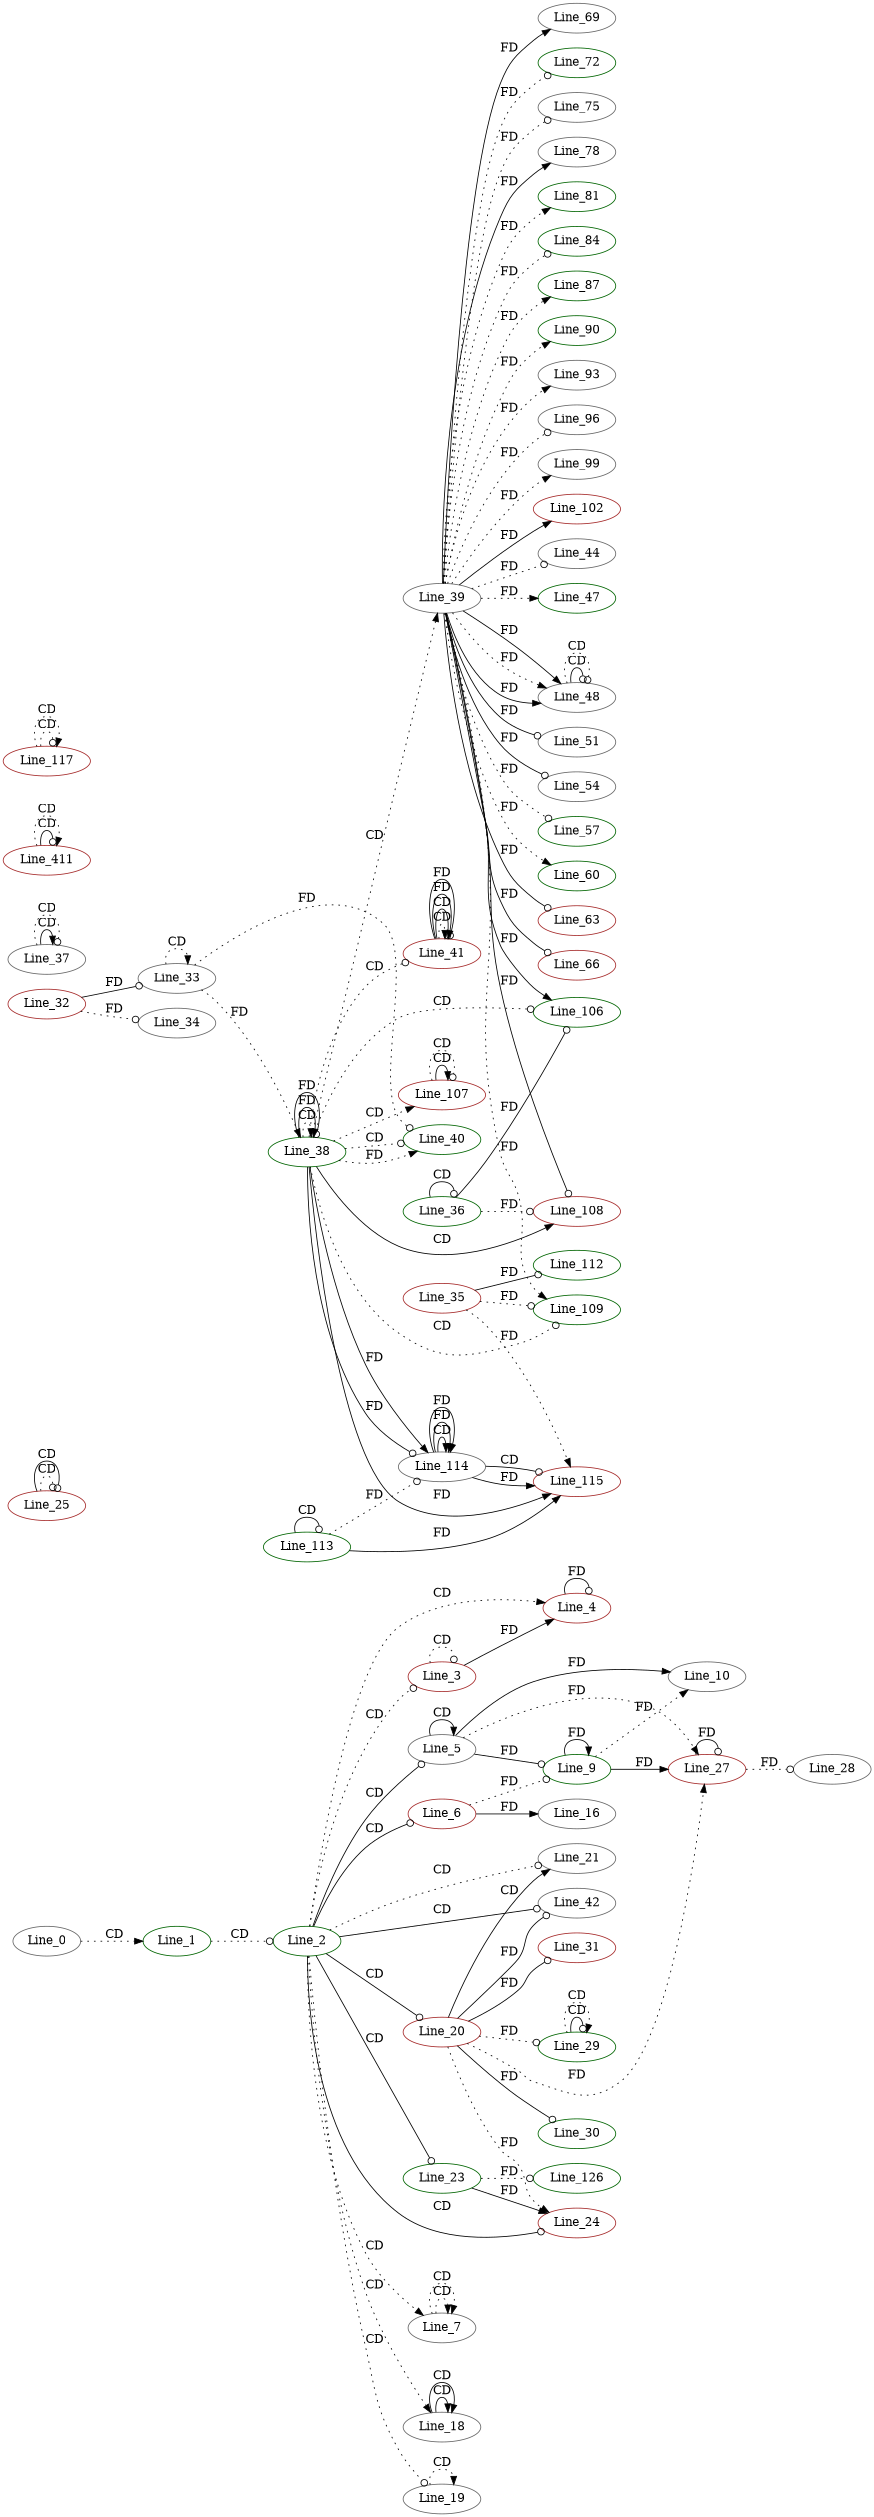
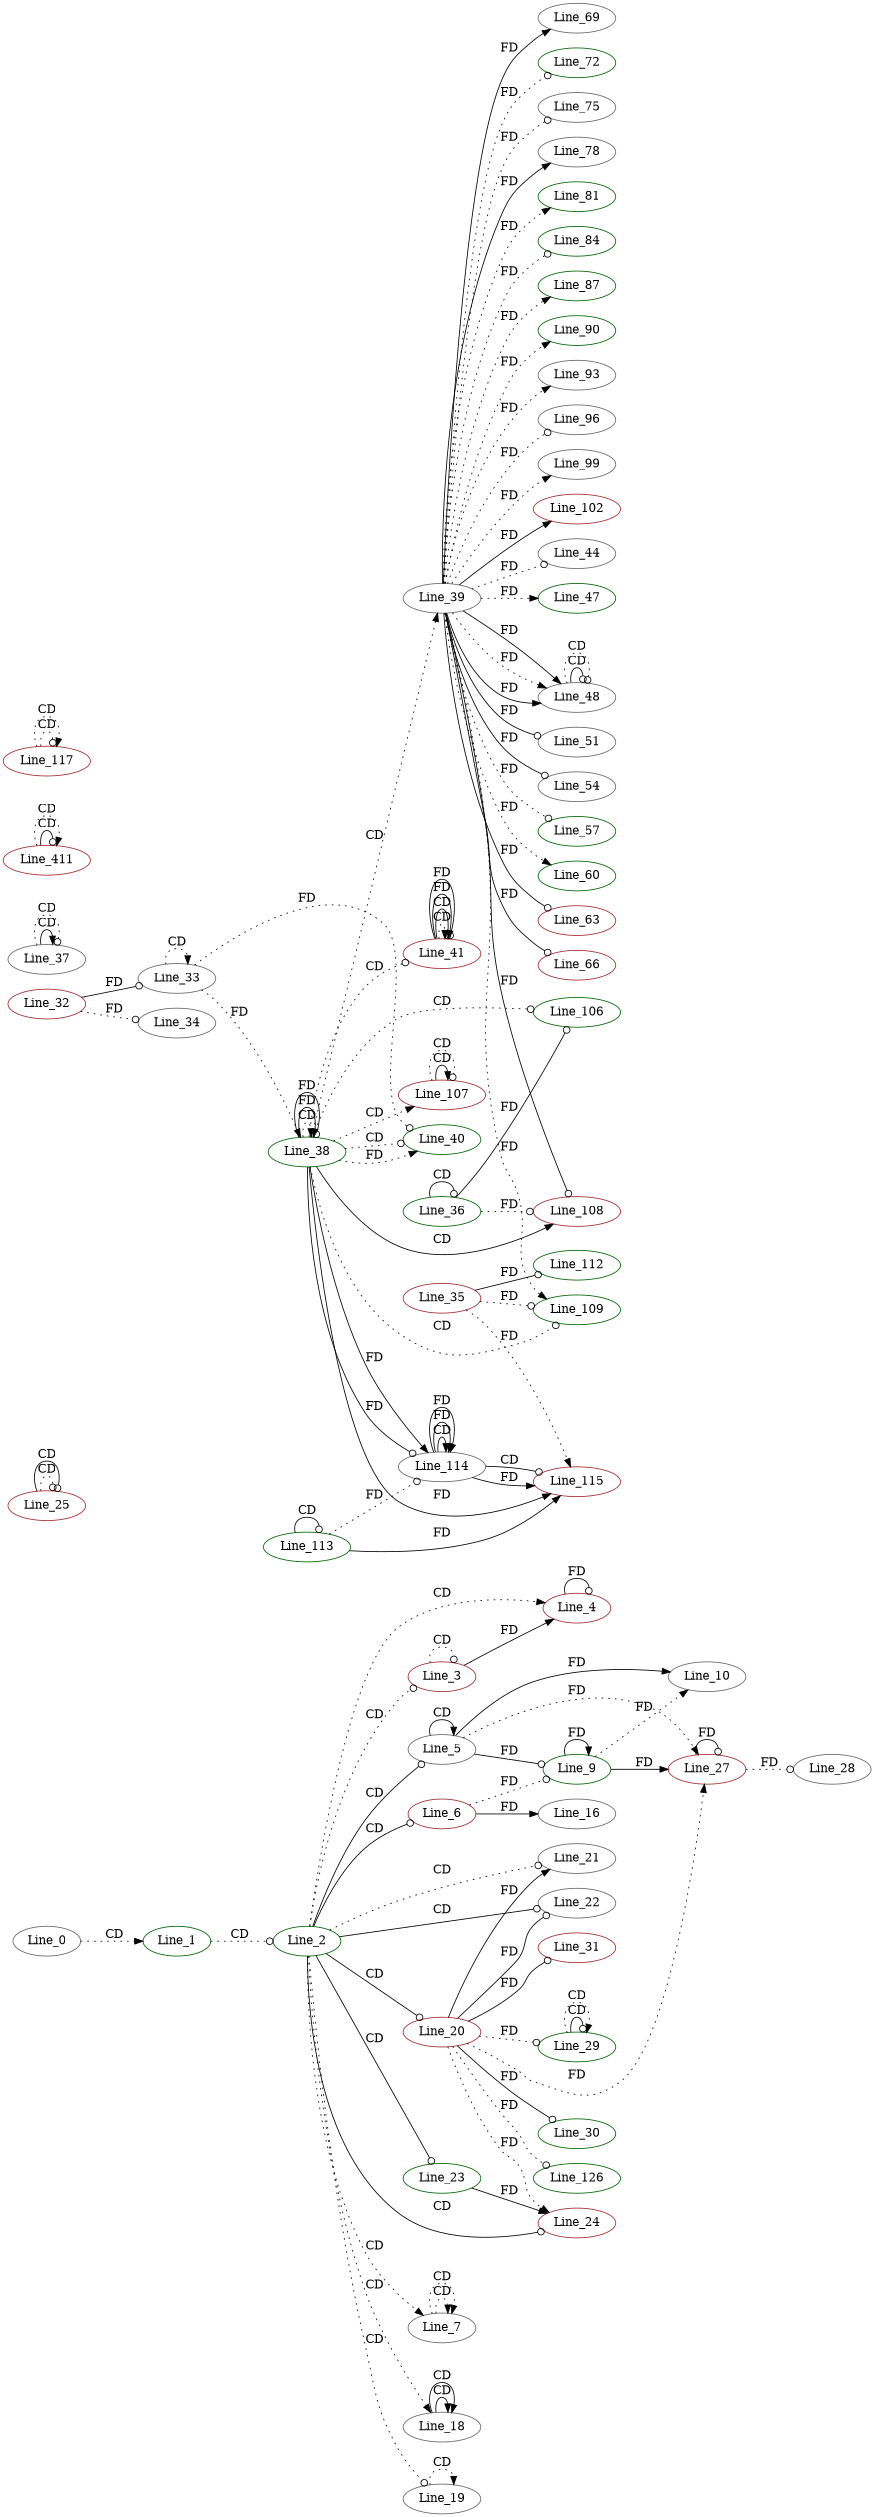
(484, 812) -> none
(509, 1891) -> (509, 1891)
(577, 1903) -> (577, 1903)
(504, 2178) -> (496, 2107)
